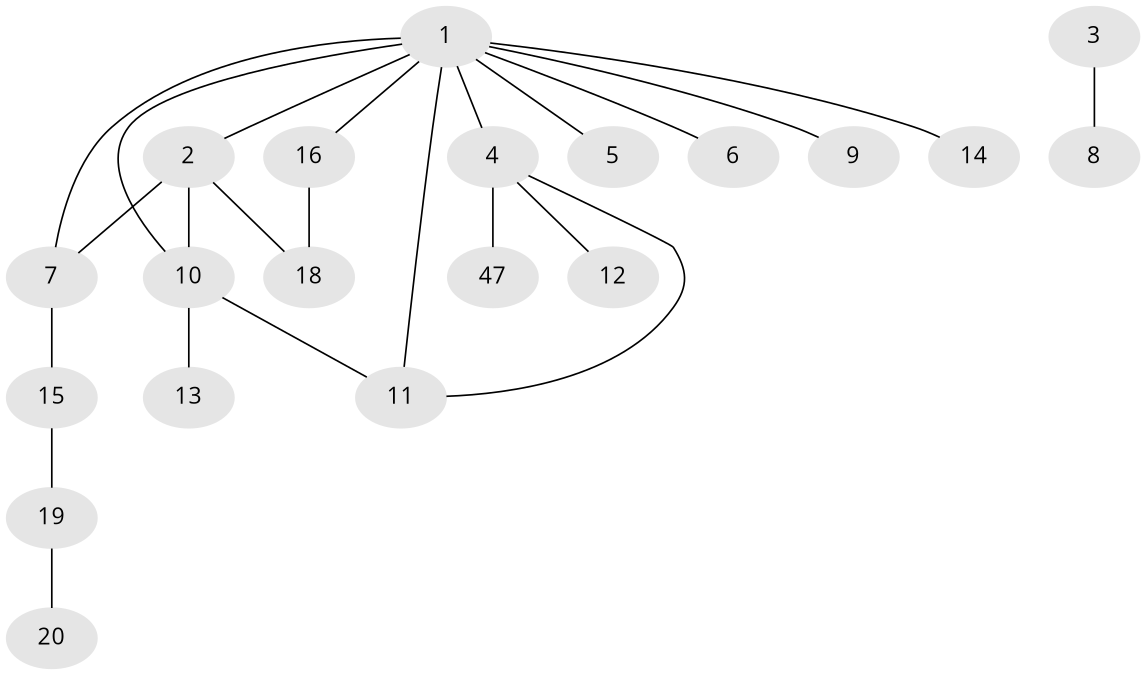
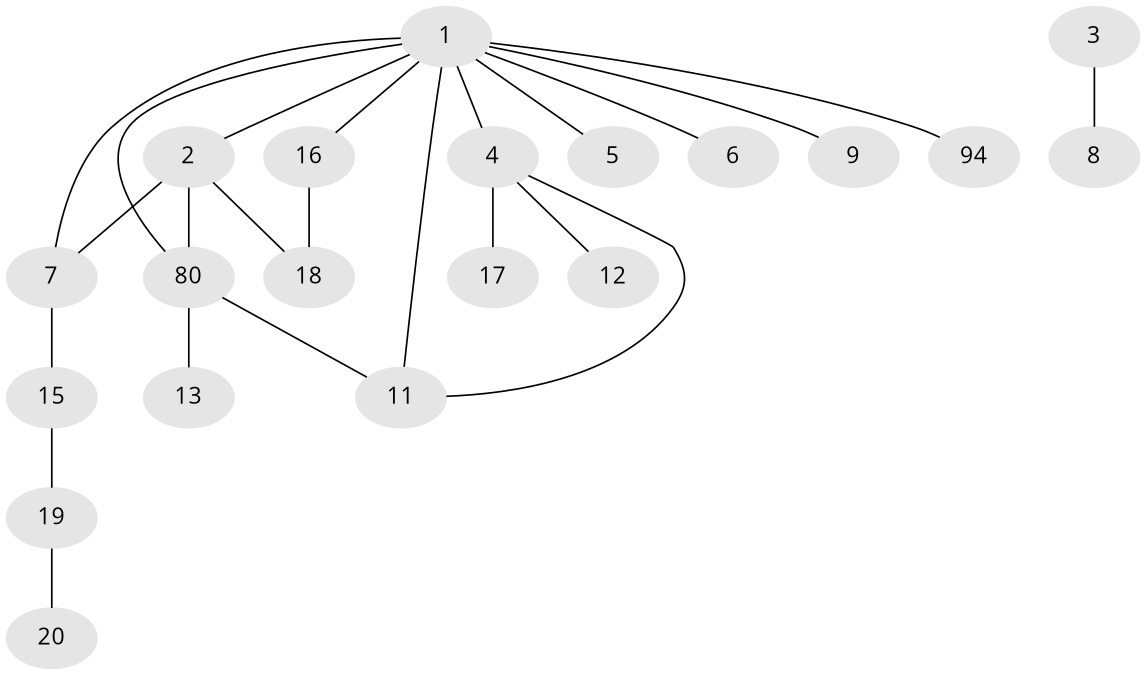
(974, 157) -> (974, 157)
(189, 277) -> (189, 277)
(493, 277) -> (493, 277)
